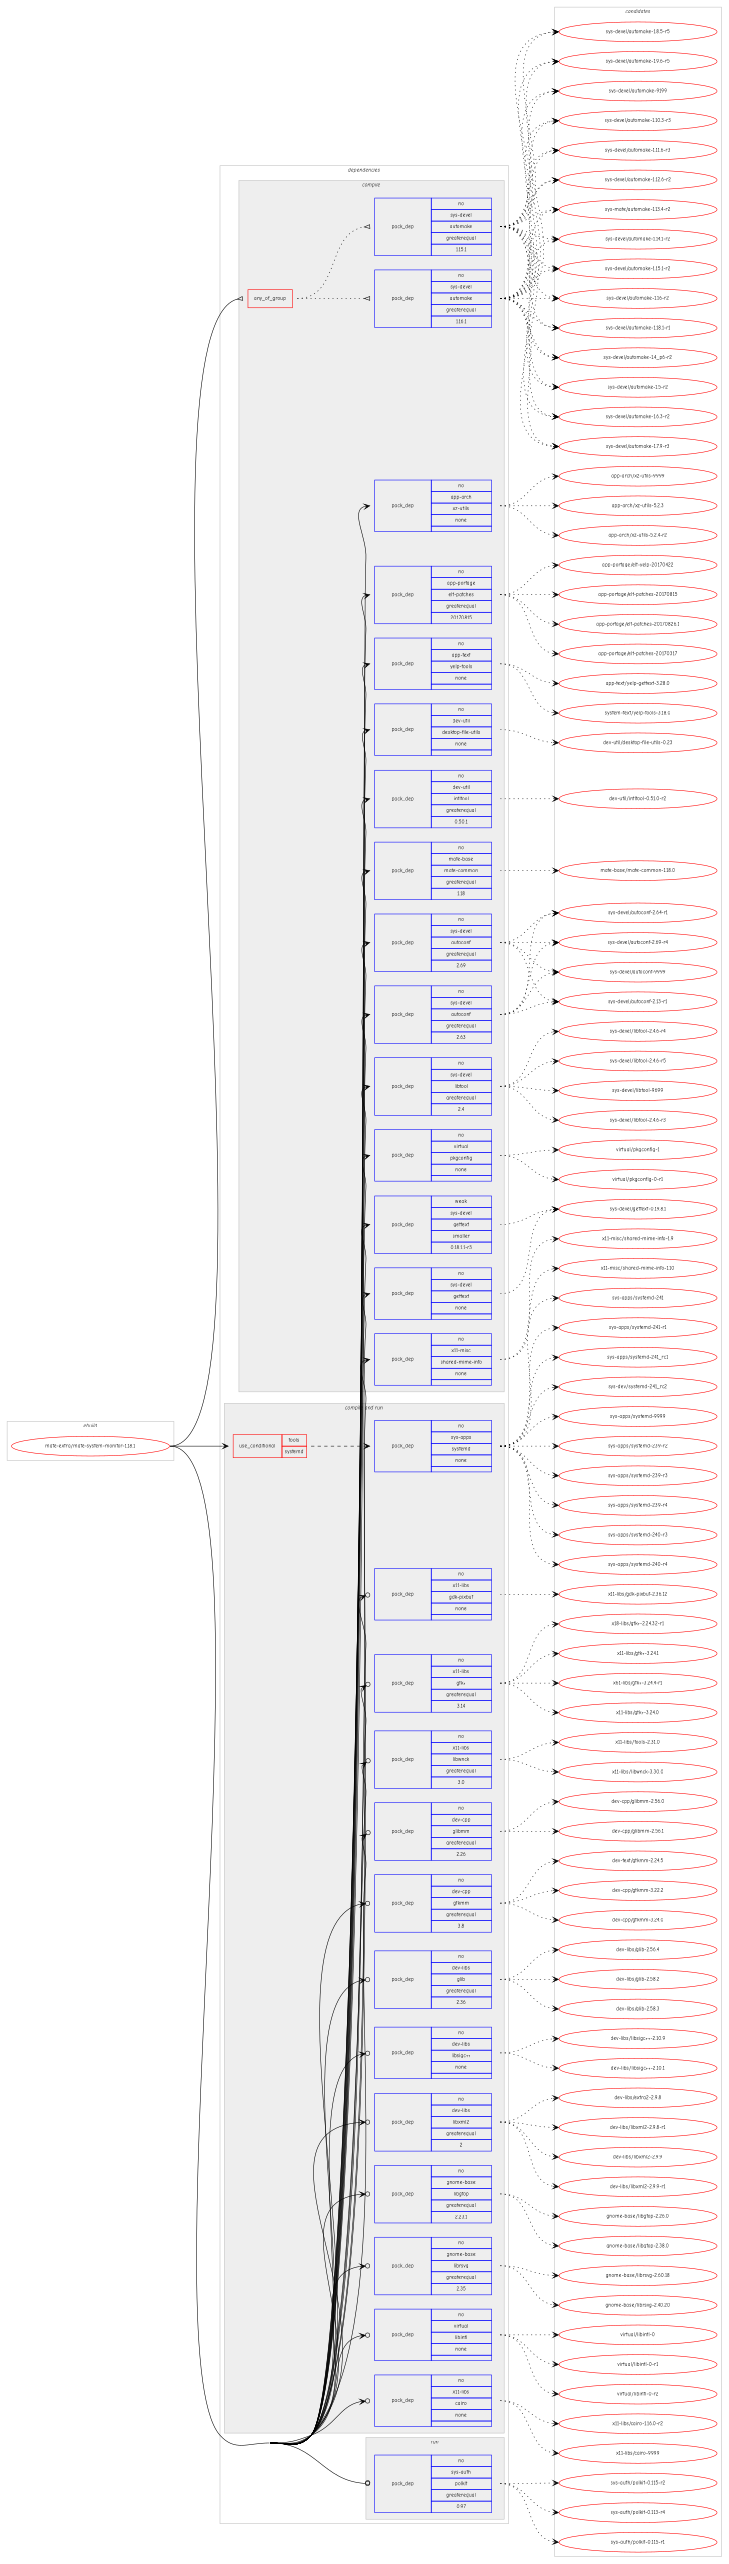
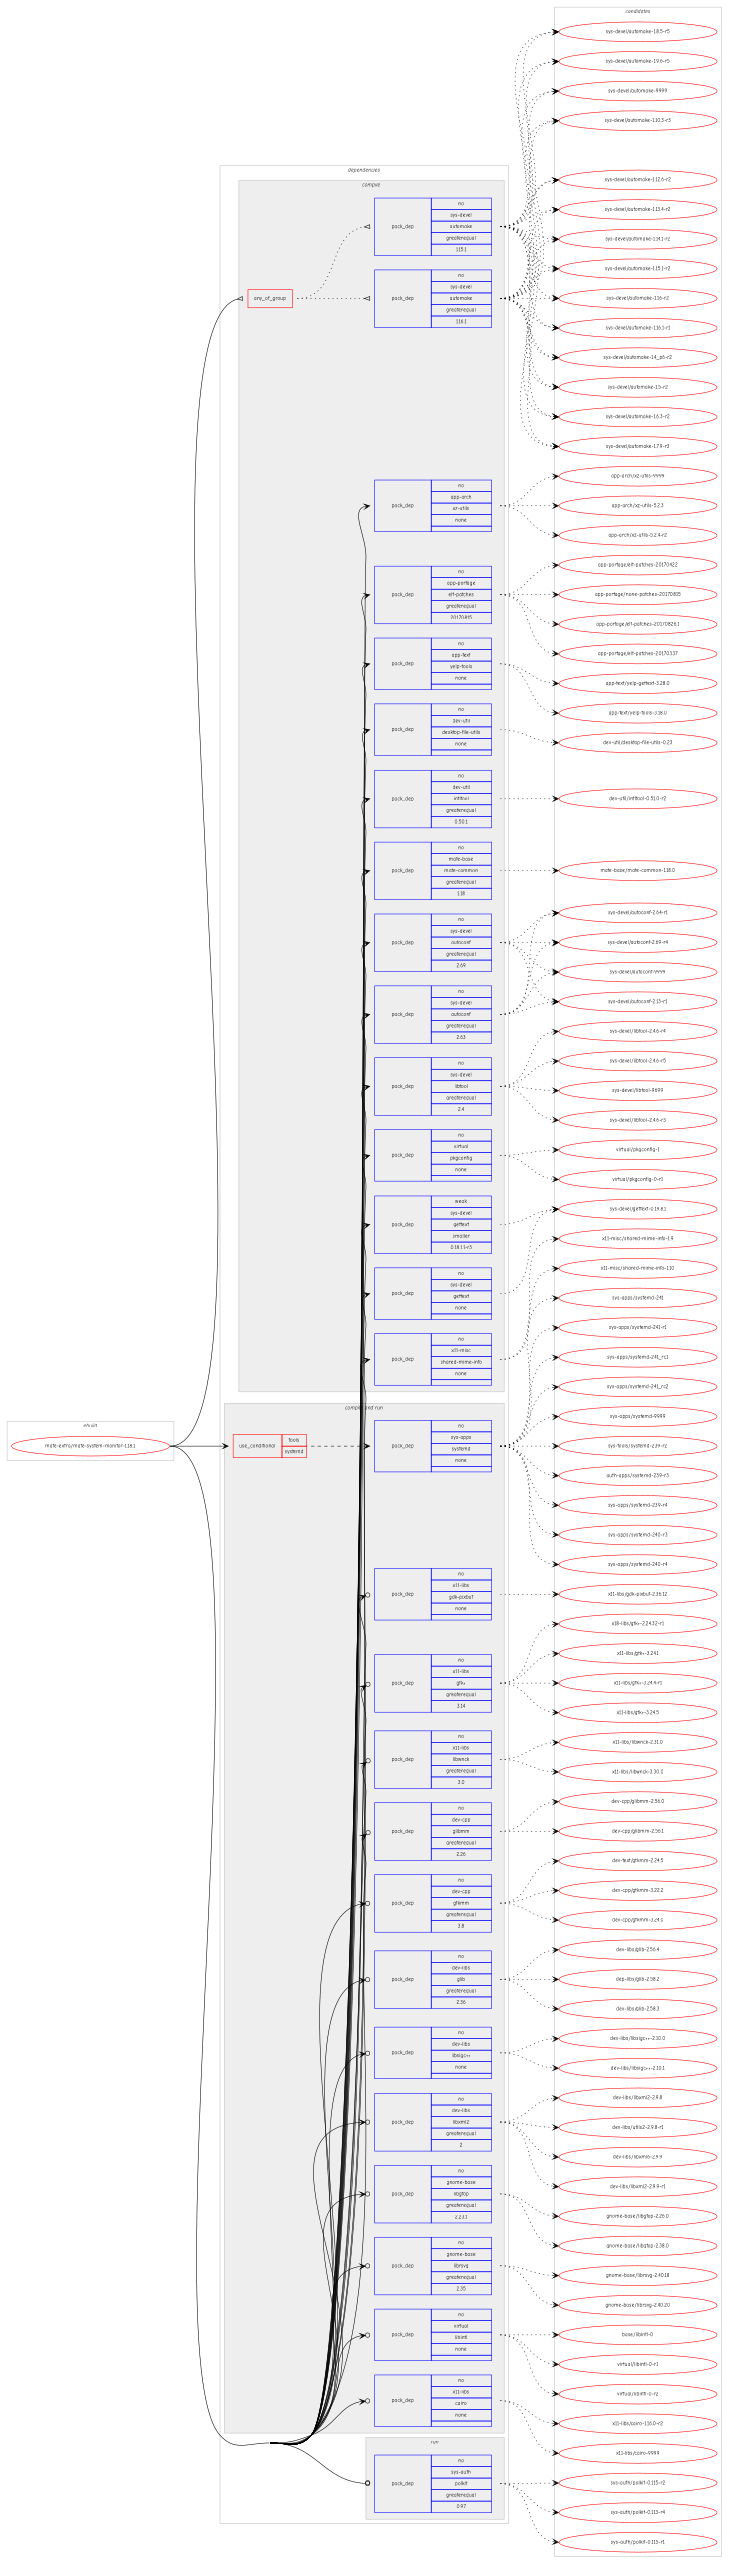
(638, 91) -> (638, 91)
(638, 150) -> none
(638, 210) -> (638, 210)
(638, 328) -> (638, 328)
(638, 565) -> (638, 565)
(638, 595) -> (638, 595)
(638, 654) -> (638, 654)
(638, 713) -> (638, 713)
(638, 1387) -> (638, 1387)
(638, 1446) -> (638, 1446)
(638, 1476) -> (638, 1476)
(638, 1683) -> (638, 1683)
(638, 1713) -> (638, 1713)
(638, 1742) -> (638, 1742)
(638, 1979) -> (638, 1979)
(638, 2039) -> (638, 2039)
(638, 2098) -> (638, 2098)
(638, 2128) -> (638, 2128)
(638, 2157) -> (638, 2157)
(638, 2276) -> (638, 2276)
(638, 2335) -> (638, 2335)
